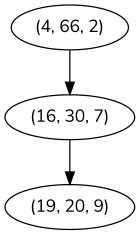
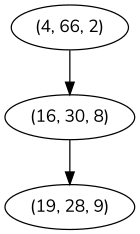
(70, 117) -> (70, 117)
(70, 207) -> (70, 207)
